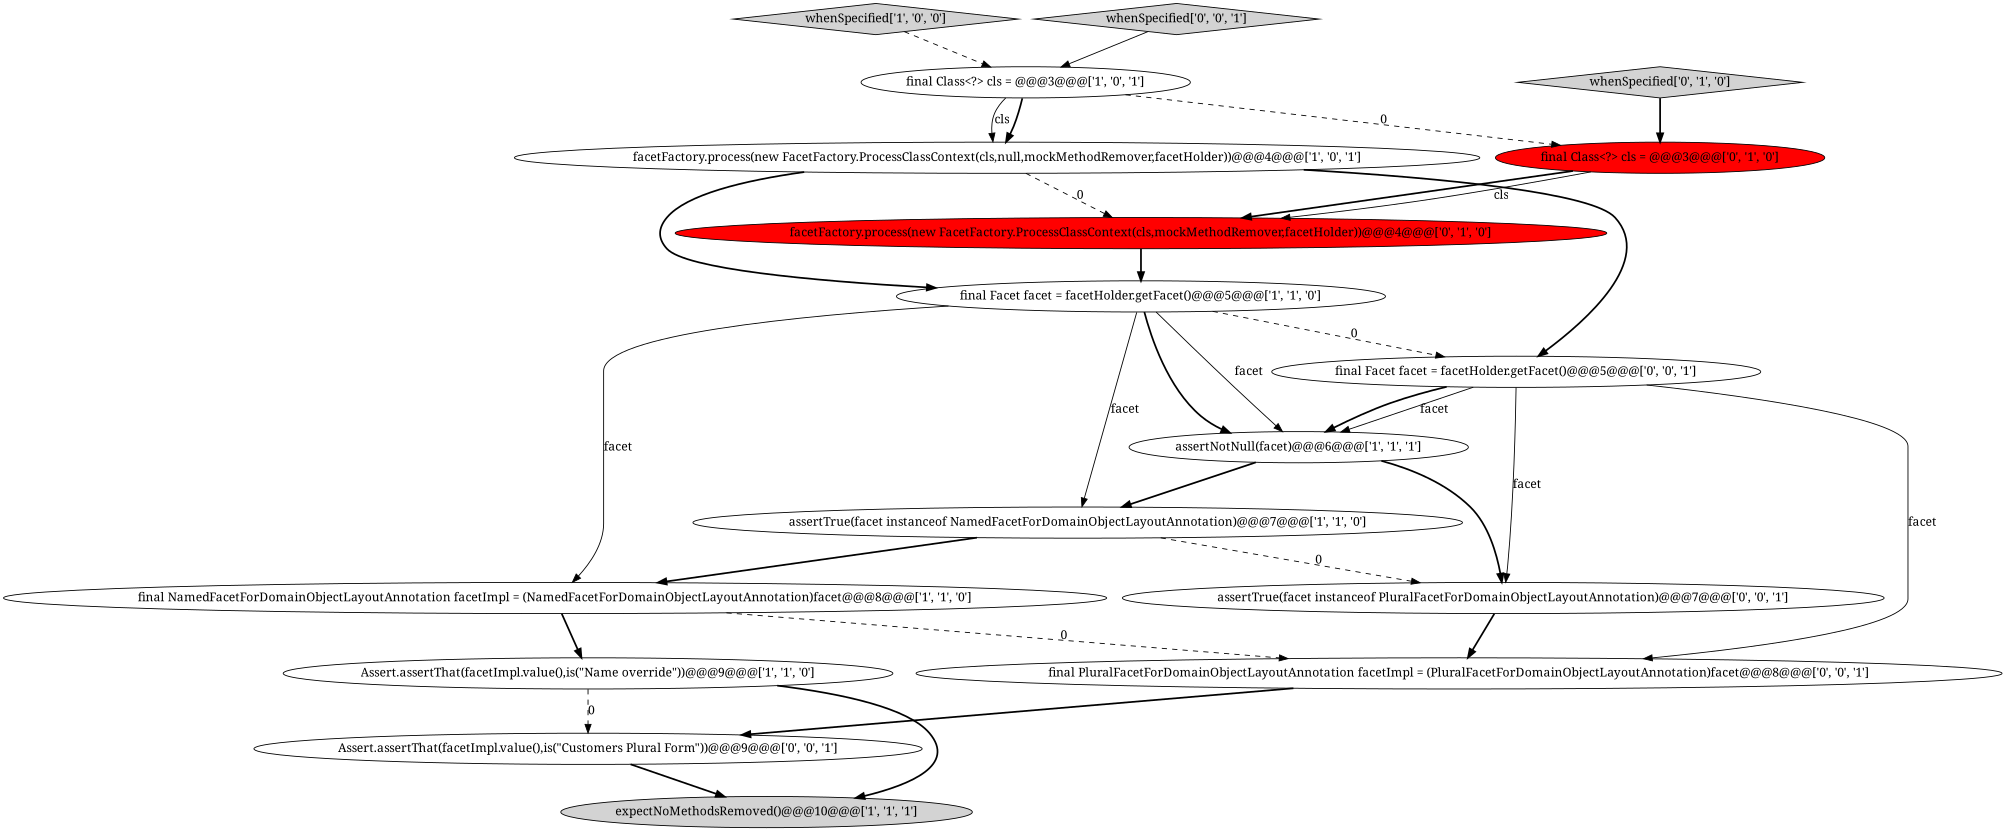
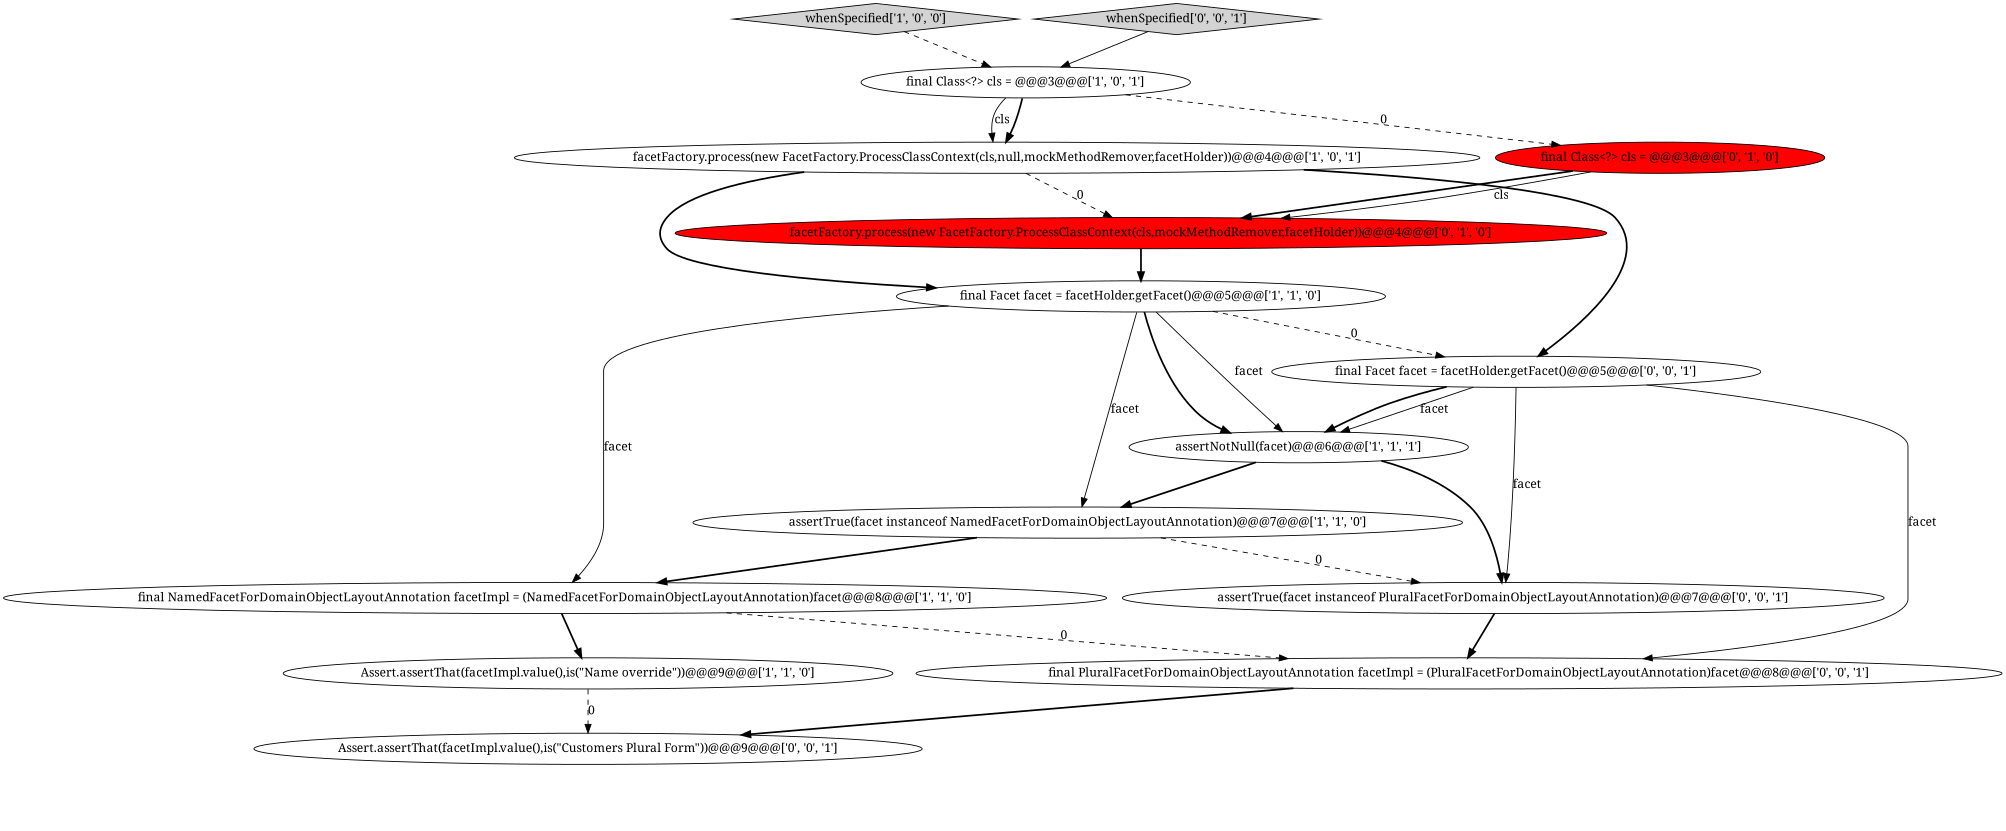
(1660, 82) -> none
(767, 812) -> none
